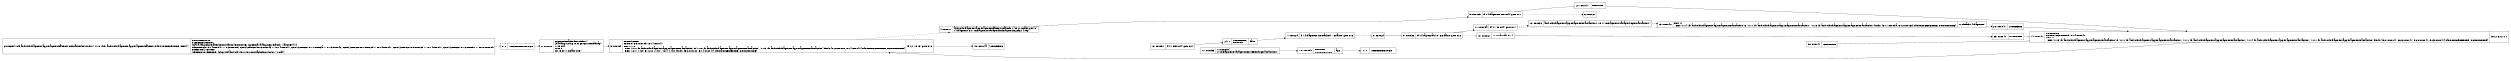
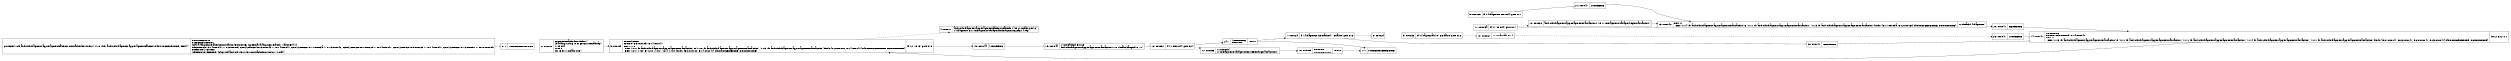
(1598, 6) -> (1598, 6)
(1590, 14) -> none
(1896, 16) -> (1648, 9)
(1250, 21) -> none
(2016, 27) -> (2016, 27)
(1587, 28) -> (1587, 28)
(1463, 32) -> none
(1393, 36) -> none
(1753, 36) -> (1753, 36)
(2016, 37) -> (2016, 37)
(1253, 41) -> (1252, 41)
none -> (1311, 43)
none -> (1574, 43)
(536, 46) -> none
none -> (1094, 46)
none -> (1197, 48)
(1338, 51) -> (1338, 51)
(1381, 51) -> (1382, 51)
